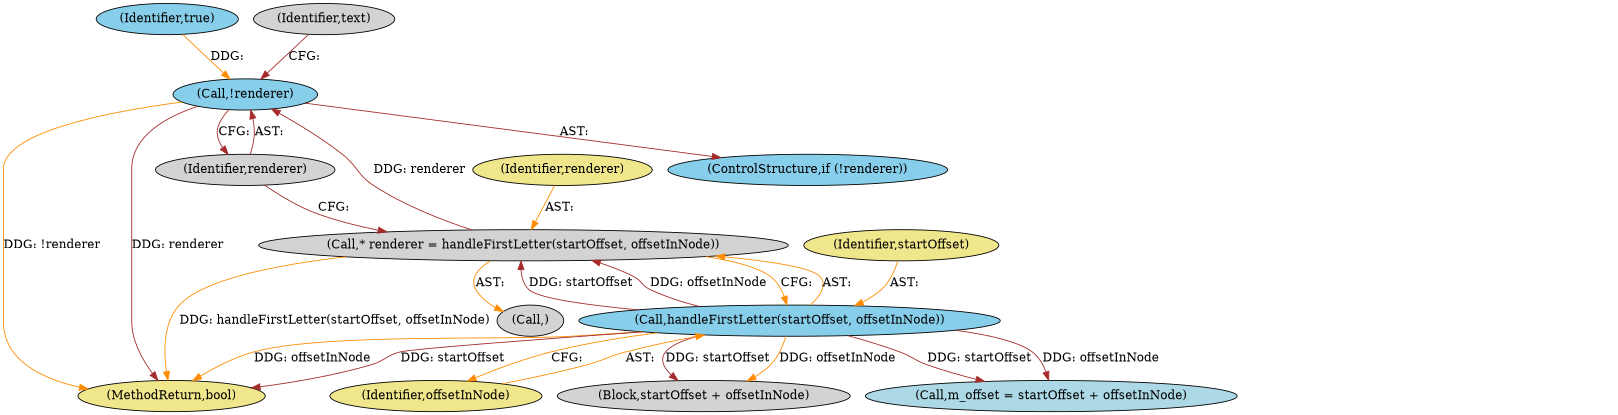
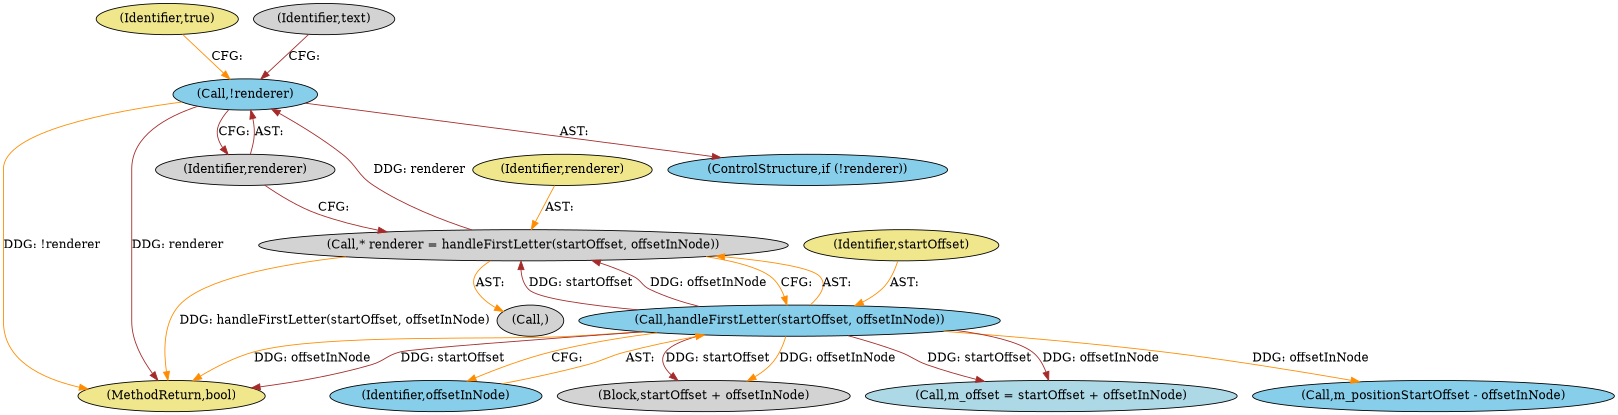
(167, 19) -> (167, 19)
(229, 57) -> (229, 57)
(436, 396) -> (436, 396)
none -> (1433, 396)
